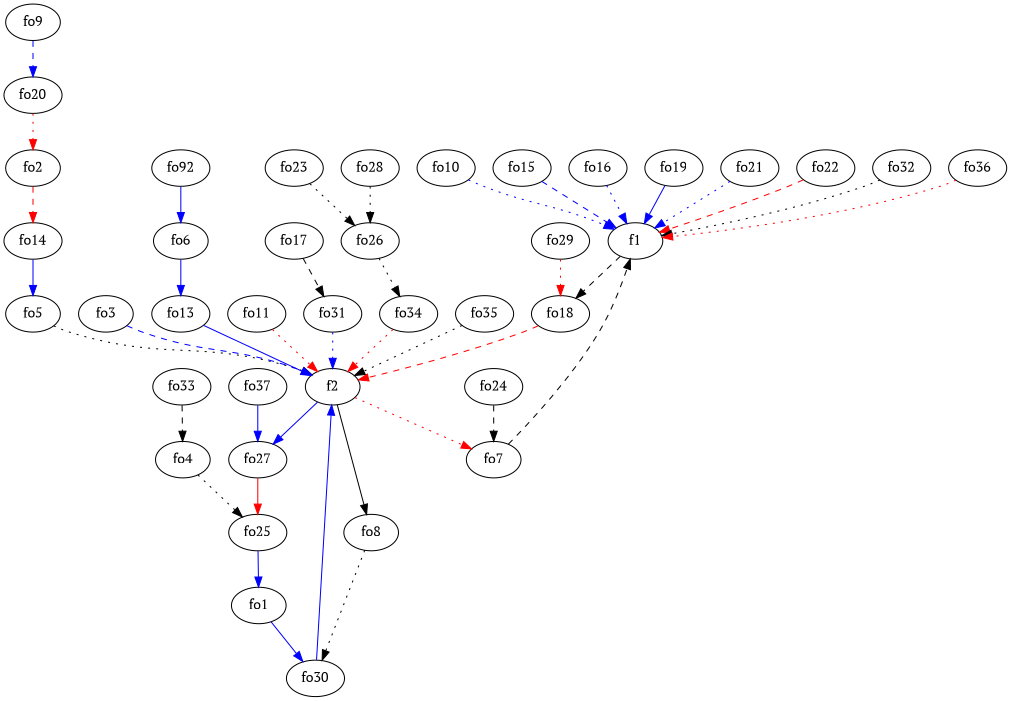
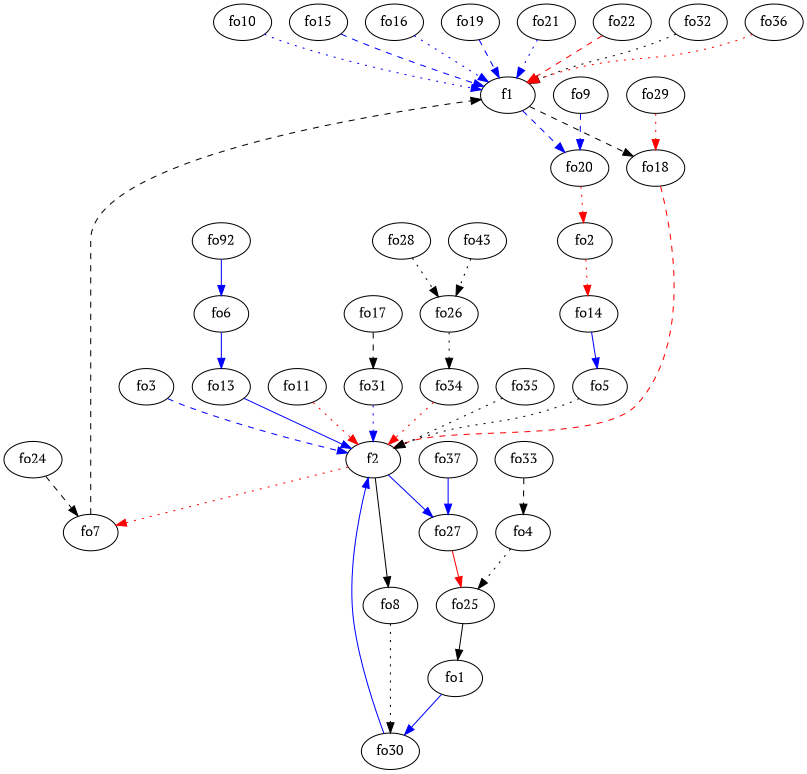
none -> (540, 128)
(294, 168) -> (477, 241)
(33, 200) -> (587, 272)
(657, 200) -> (487, 54)
(258, 564) -> (461, 637)
